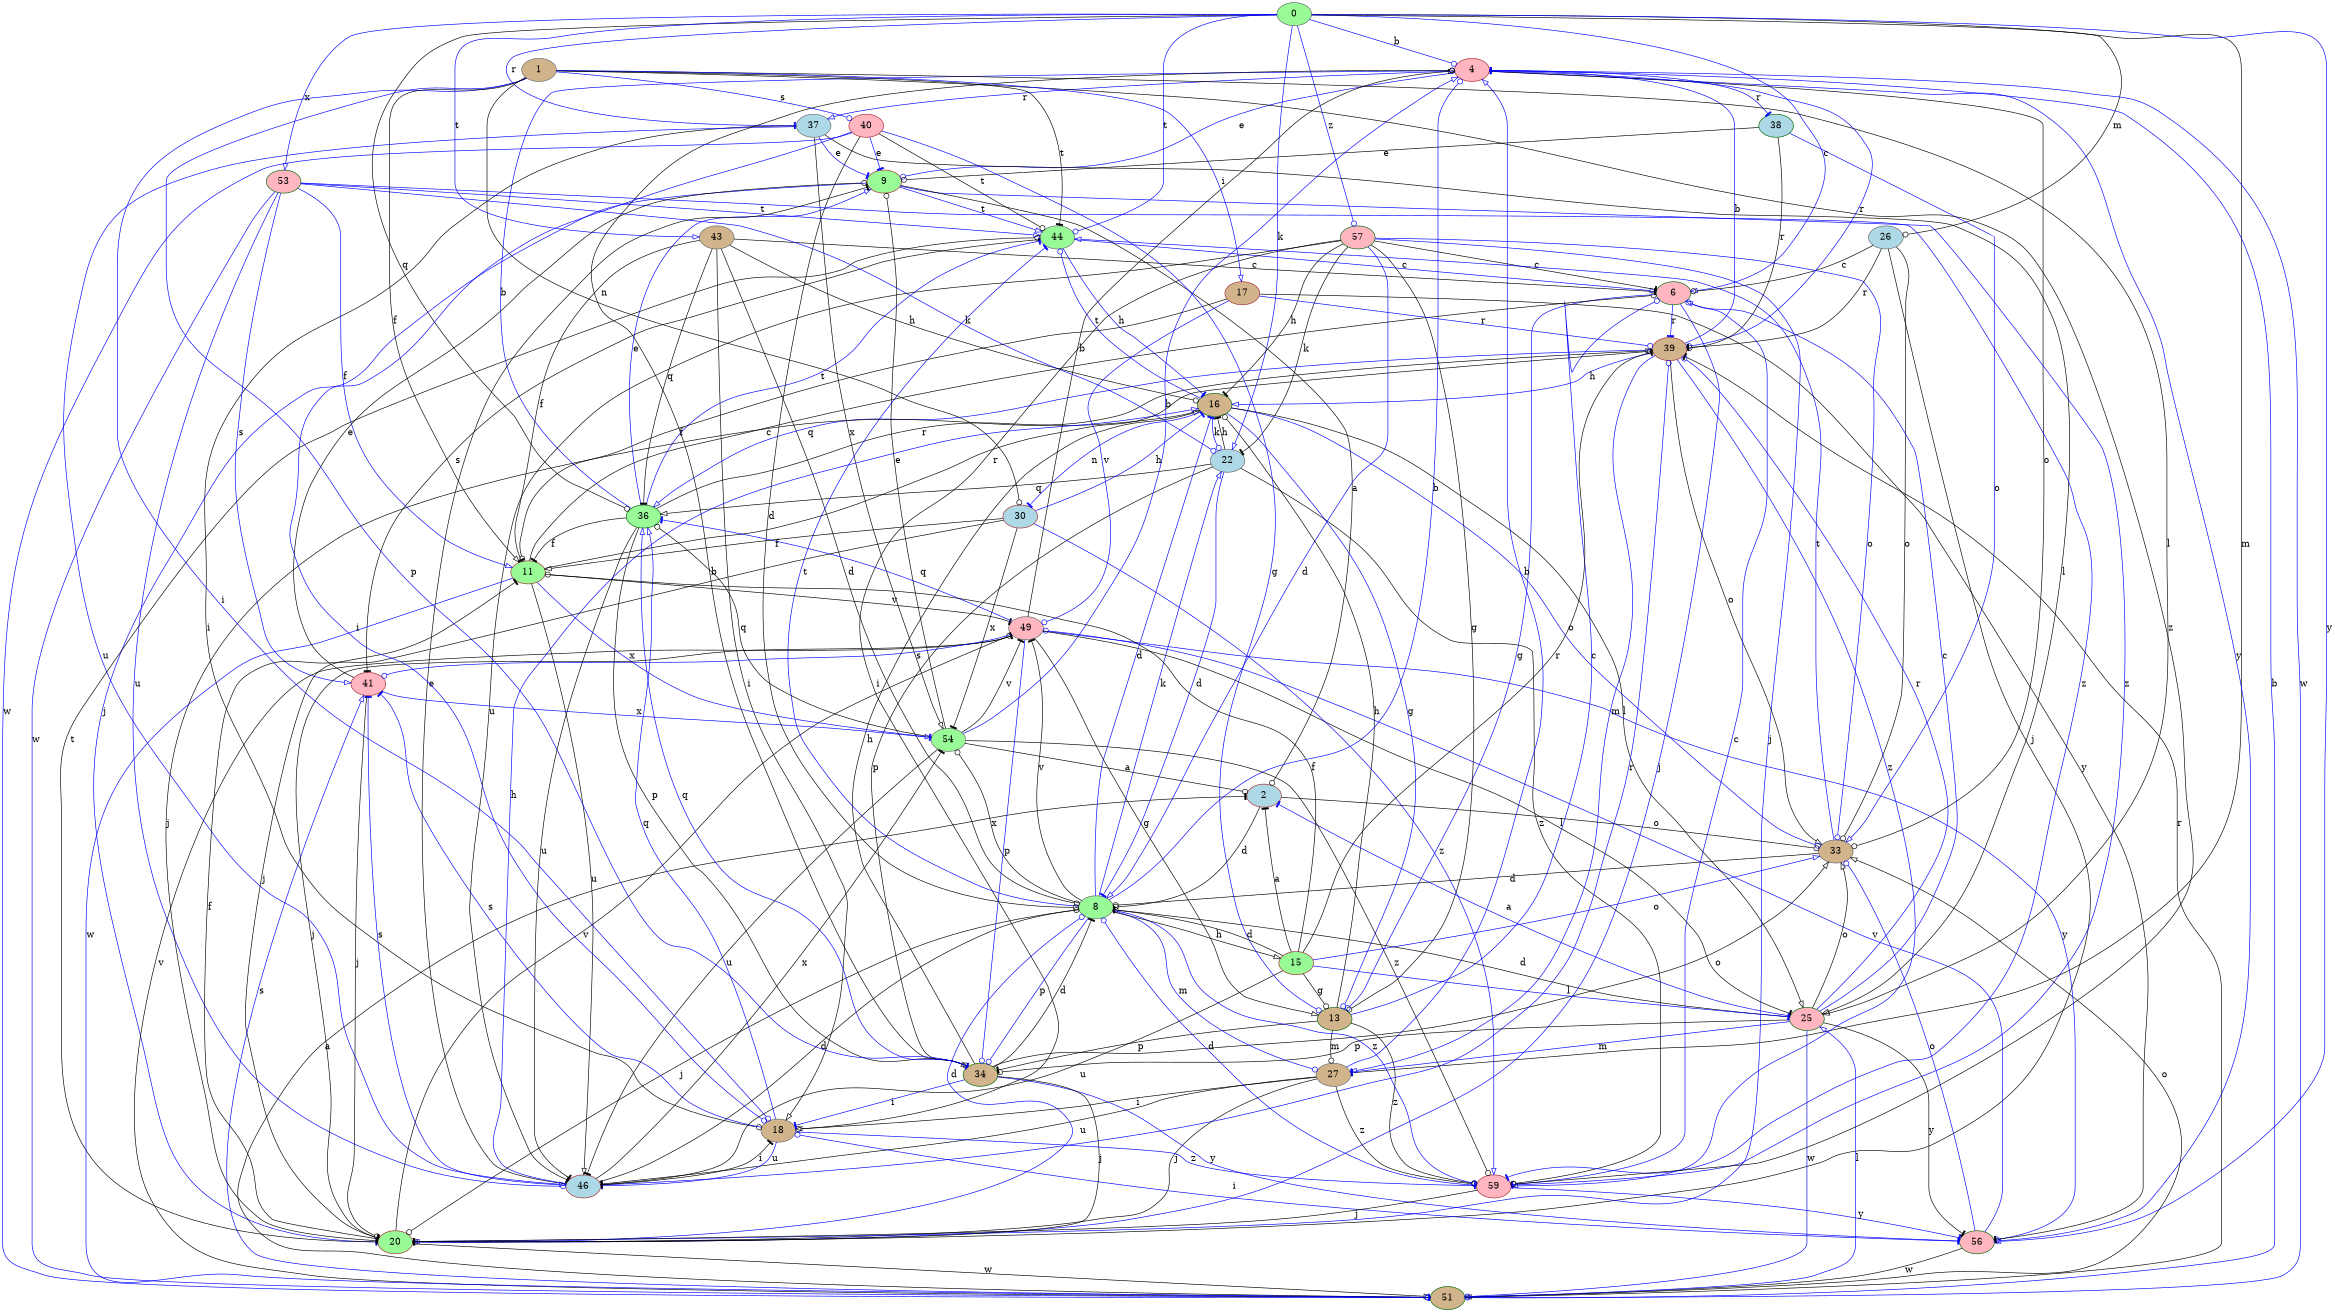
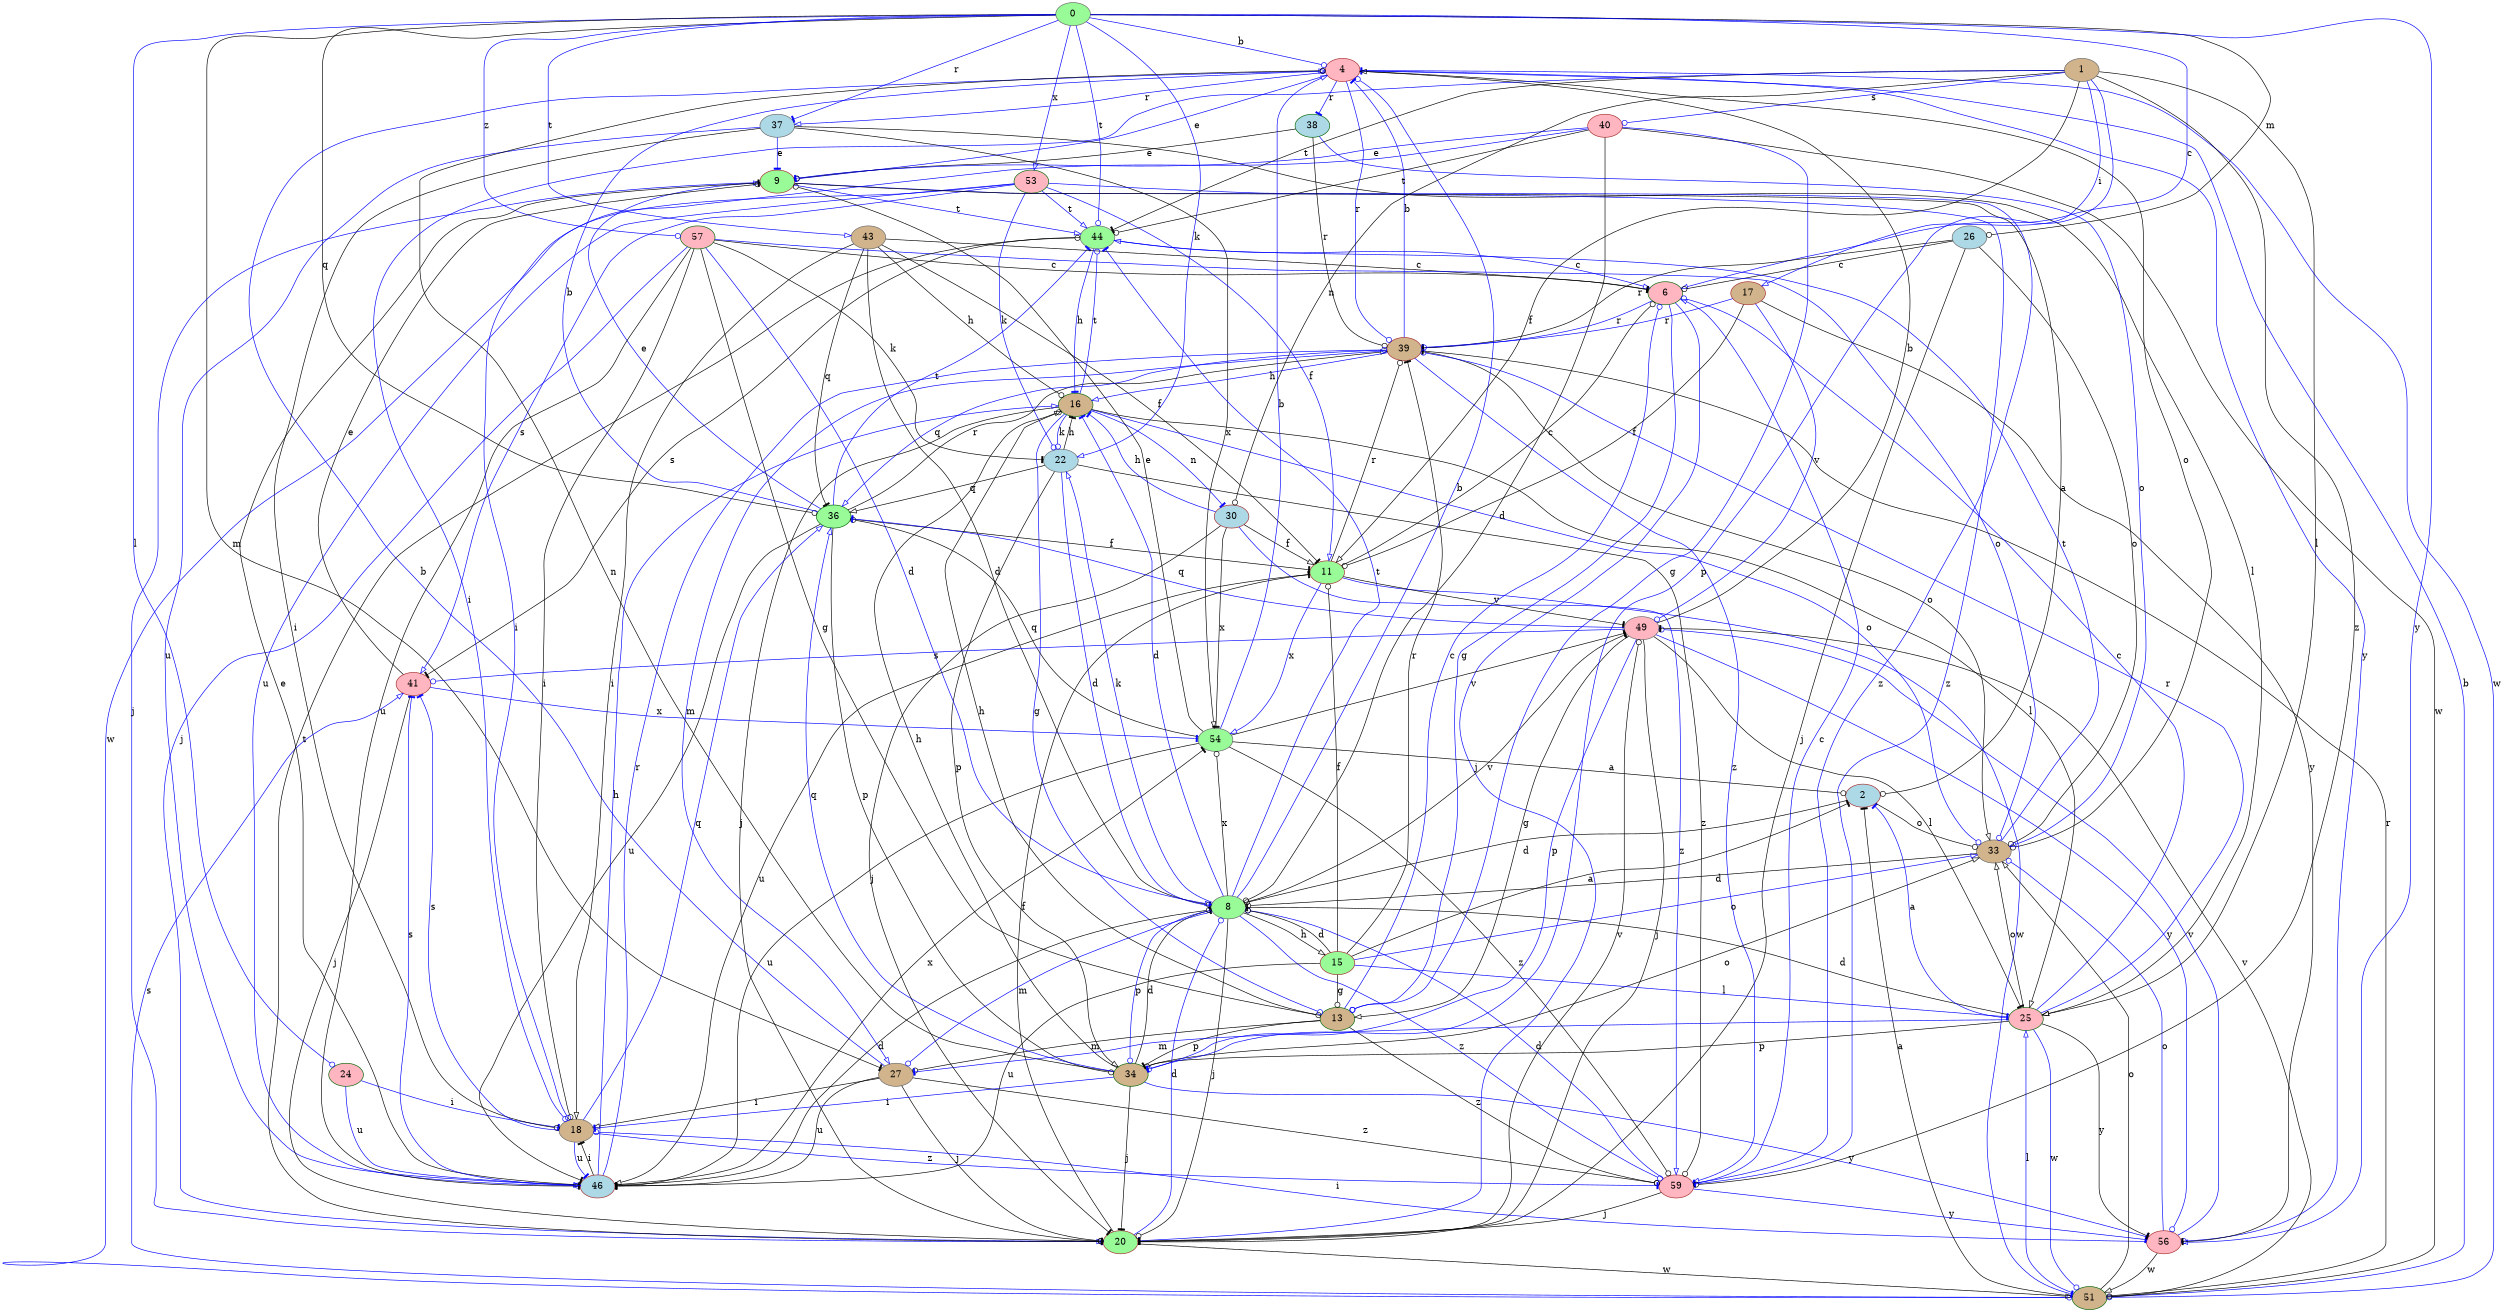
(1289, 320) -> none
(714, 572) -> (614, 572)
none -> (346, 1075)
(3, 1087) -> (2405, 603)
(1977, 1242) -> (2164, 1242)
